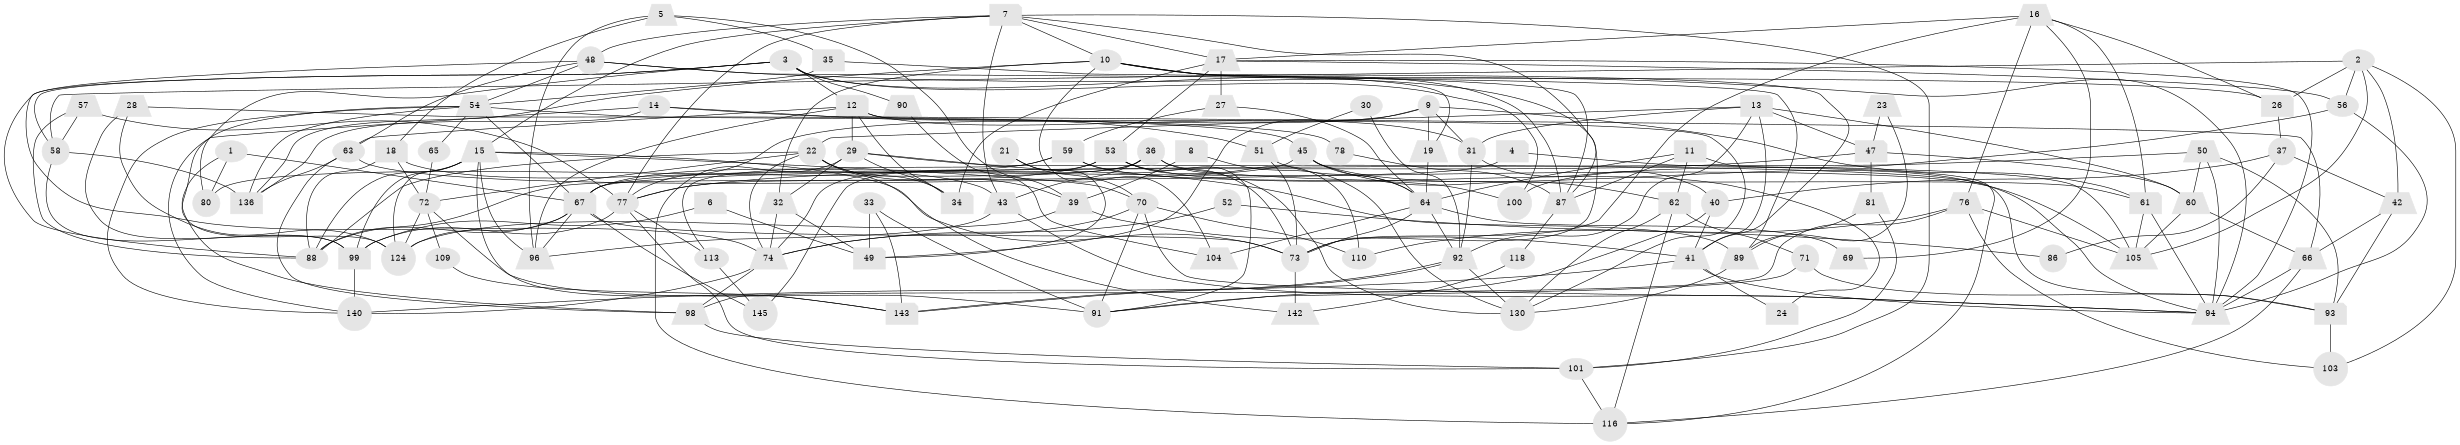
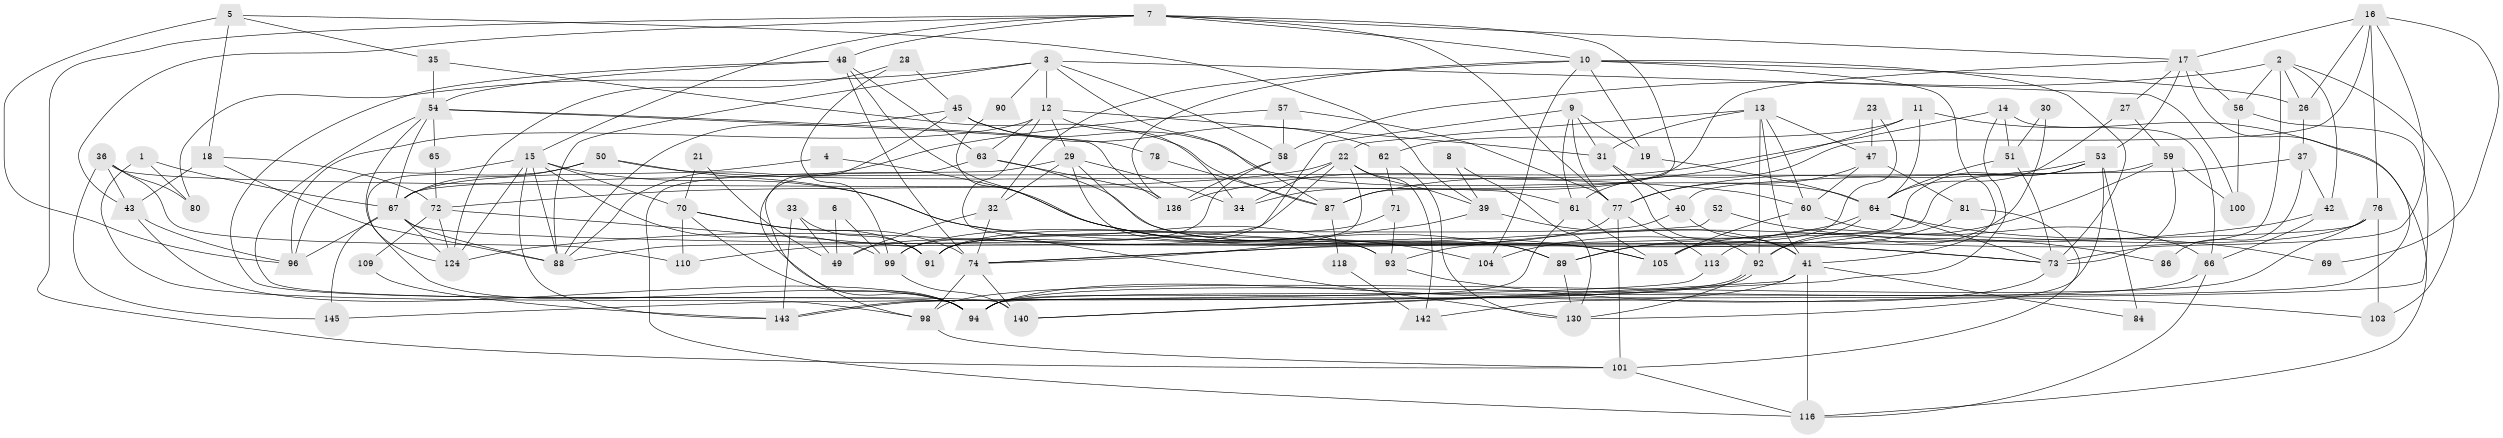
(1643, 311) -> (1808, 338)
(1782, 314) -> (2139, 319)
